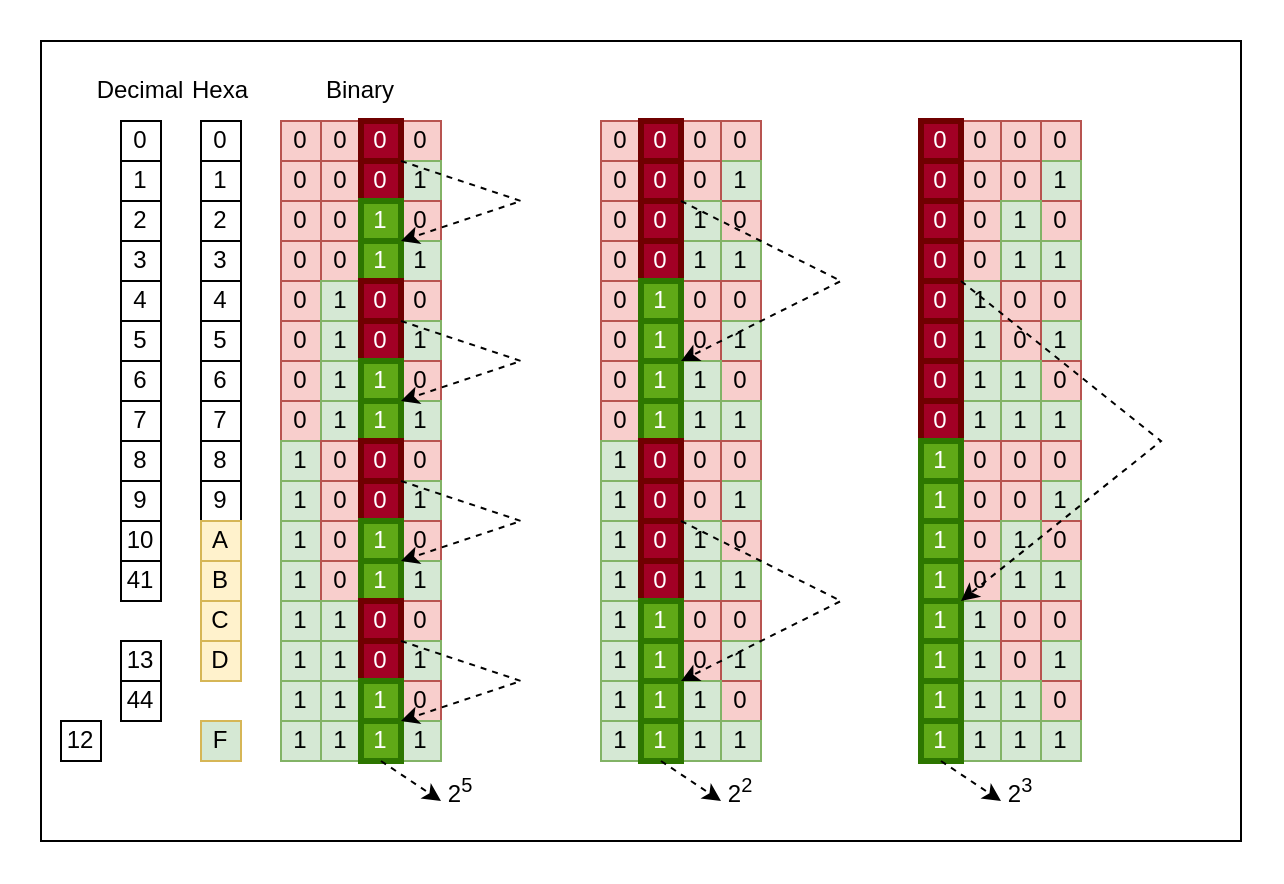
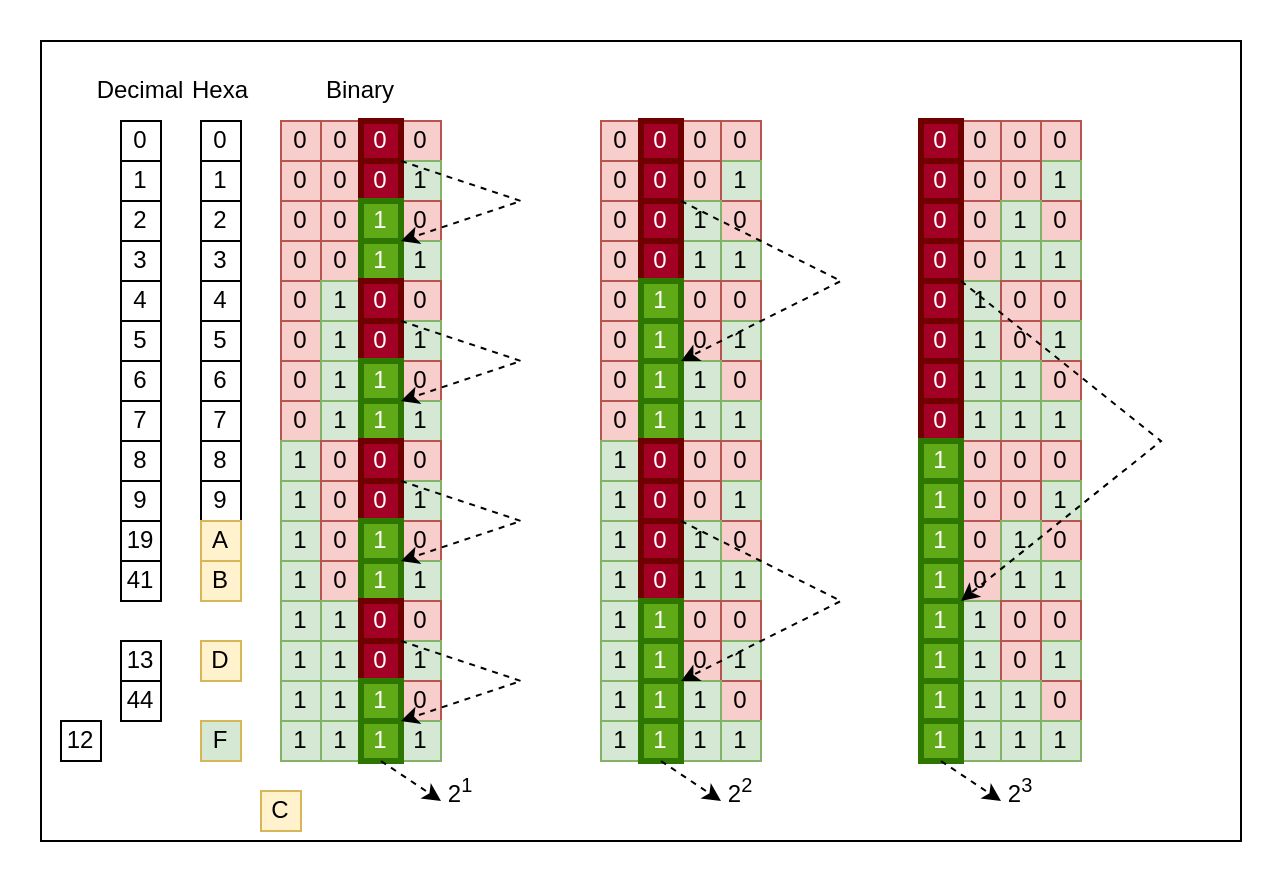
(141, 541) -> (141, 541)
(221, 621) -> (281, 811)
(461, 791) -> (461, 791)
